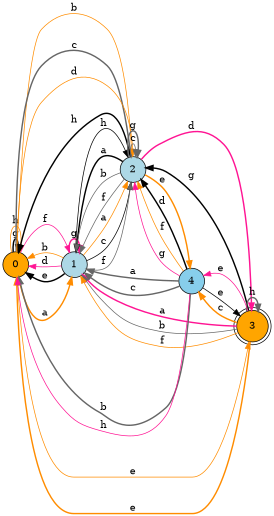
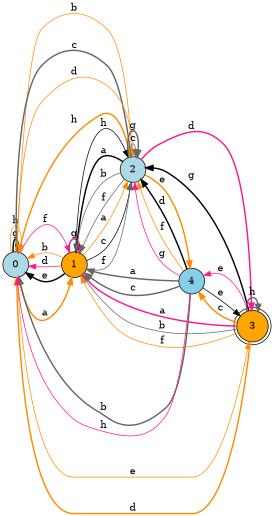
(64, 148) -> (64, 148)
(16, 265) -> (16, 265)
(74, 265) -> (74, 265)
(133, 508) -> (133, 508)
